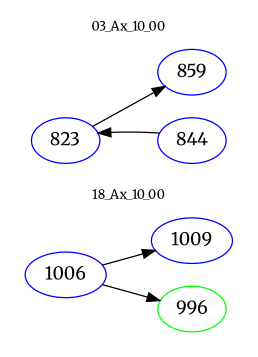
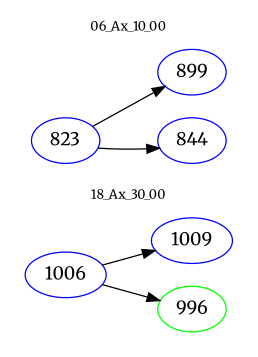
(129, 27) -> (129, 27)
(192, 72) -> (192, 72)
(135, 132) -> (122, 149)
(129, 196) -> (129, 196)
